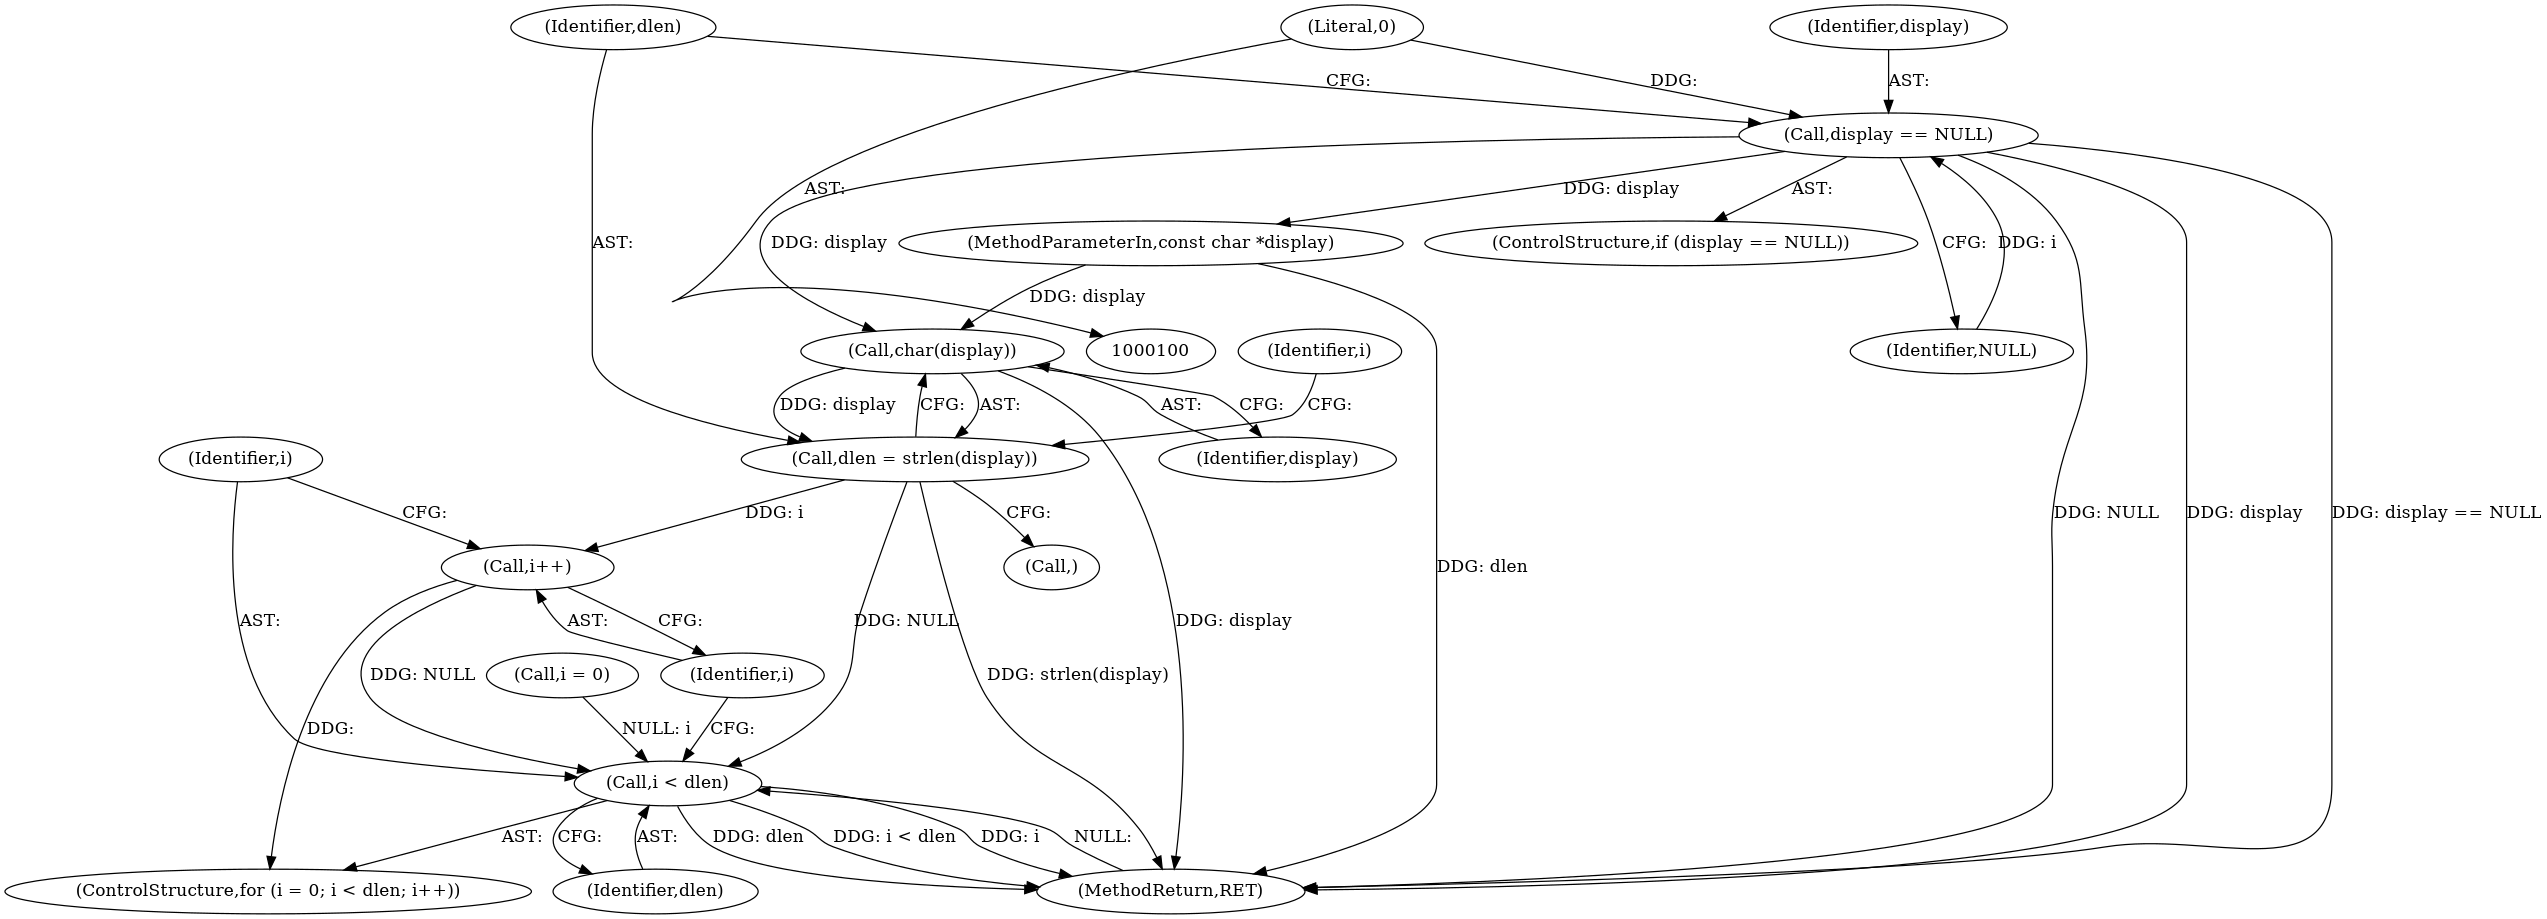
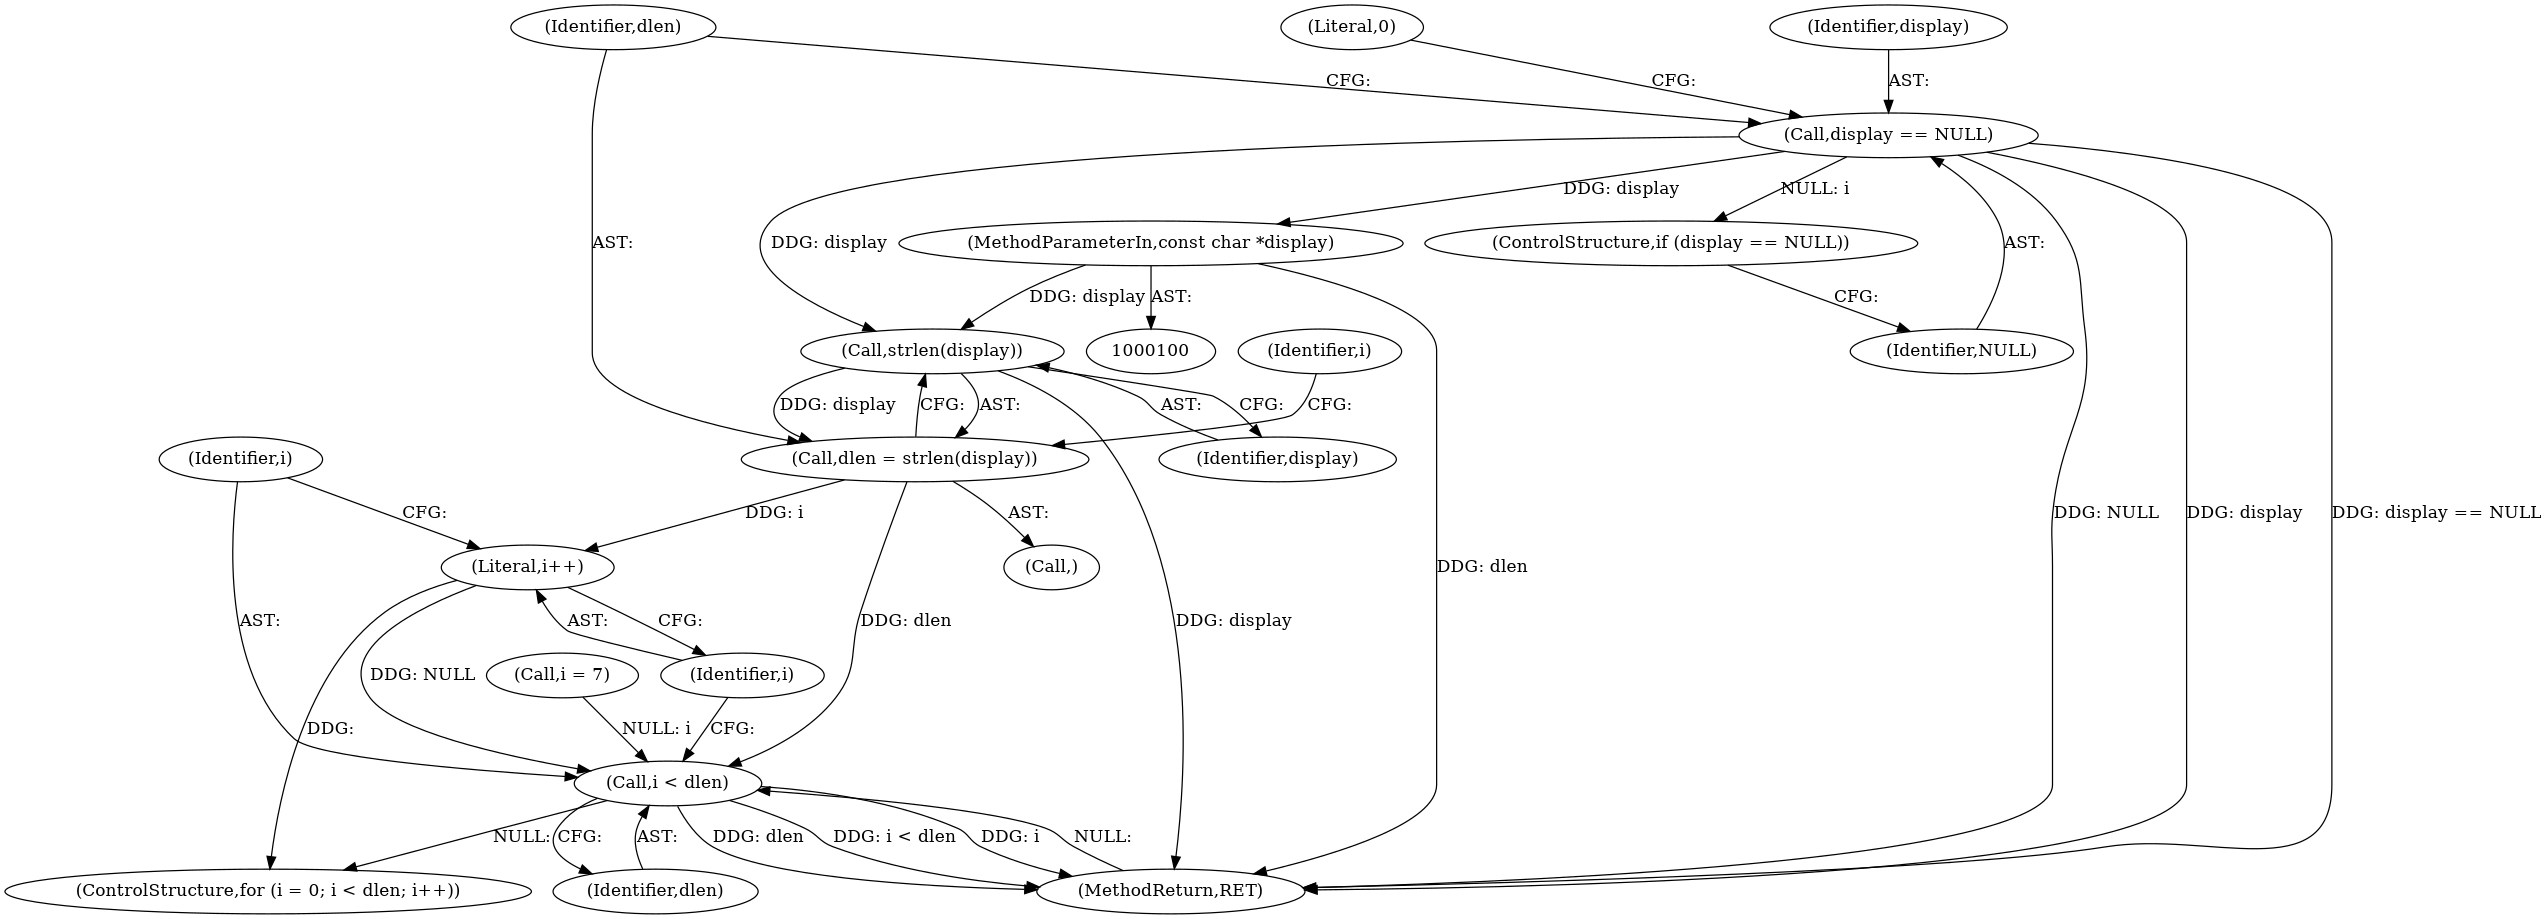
(1677, 81) -> (1677, 81)
(1815, 189) -> (1815, 189)
(767, 211) -> (1151, 291)
(1933, 235) -> (1813, 296)
(2028, 243) -> (2028, 243)
(932, 351) -> (932, 351)
(1032, 513) -> (1032, 513)
(528, 567) -> (528, 567)
(906, 621) -> (906, 621)
(562, 675) -> (562, 675)
(990, 702) -> none
(525, 838) -> (525, 838)
